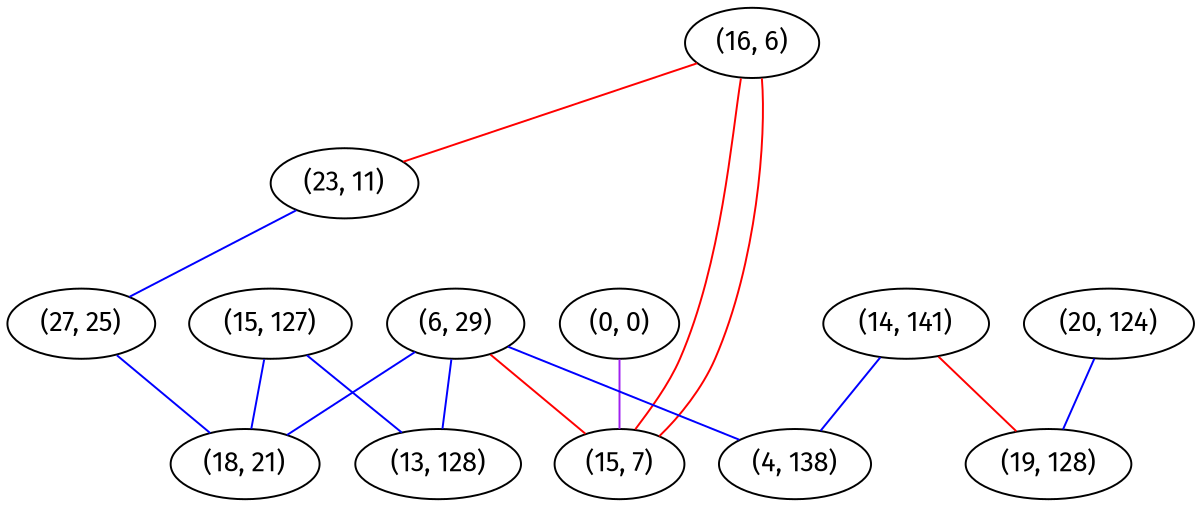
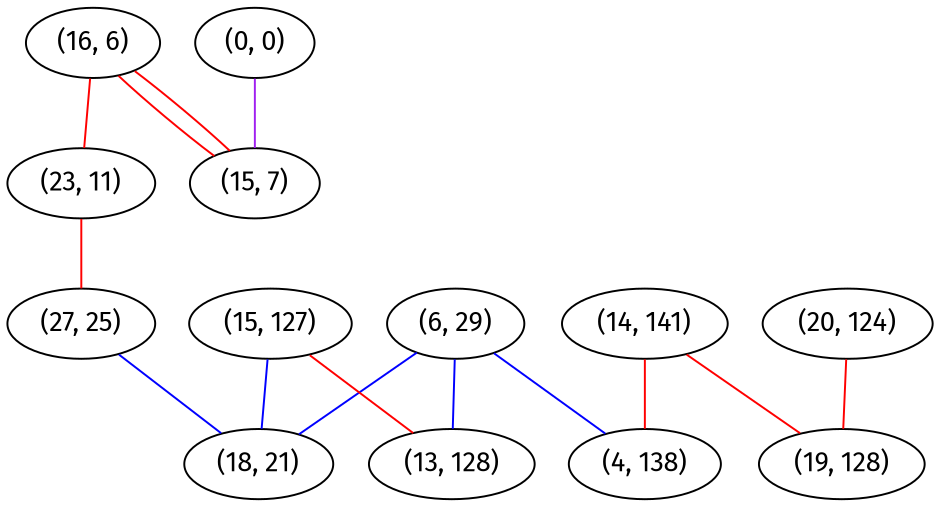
(213, 254) -> (81, 254)
(538, 394) -> none
(851, 394) -> (645, 394)
(1079, 394) -> (845, 394)
(364, 402) -> (369, 400)
